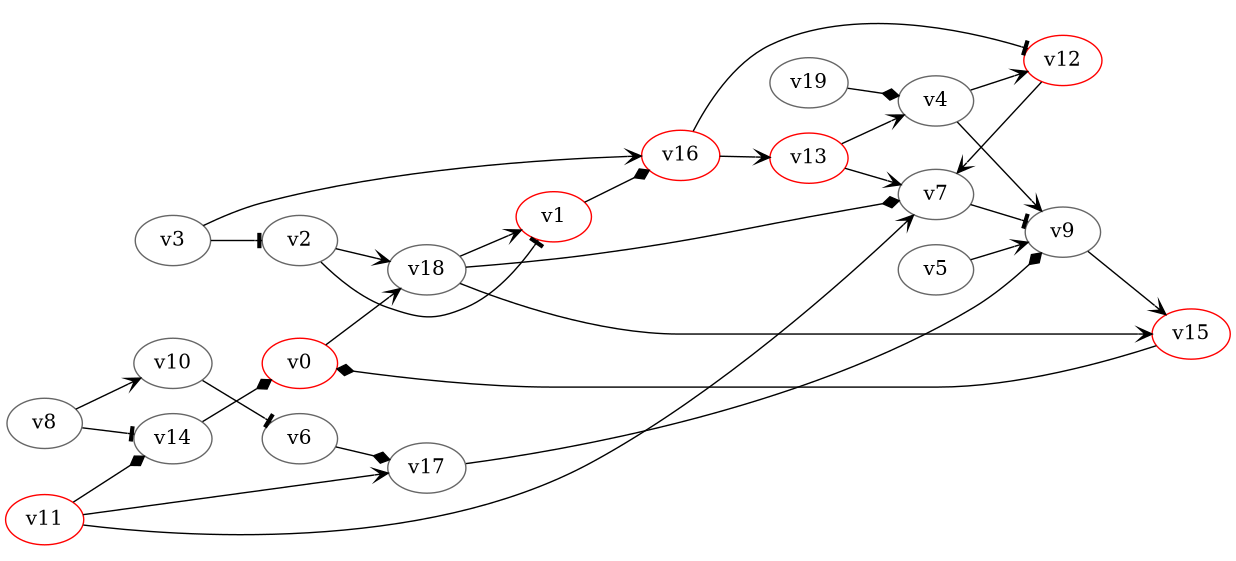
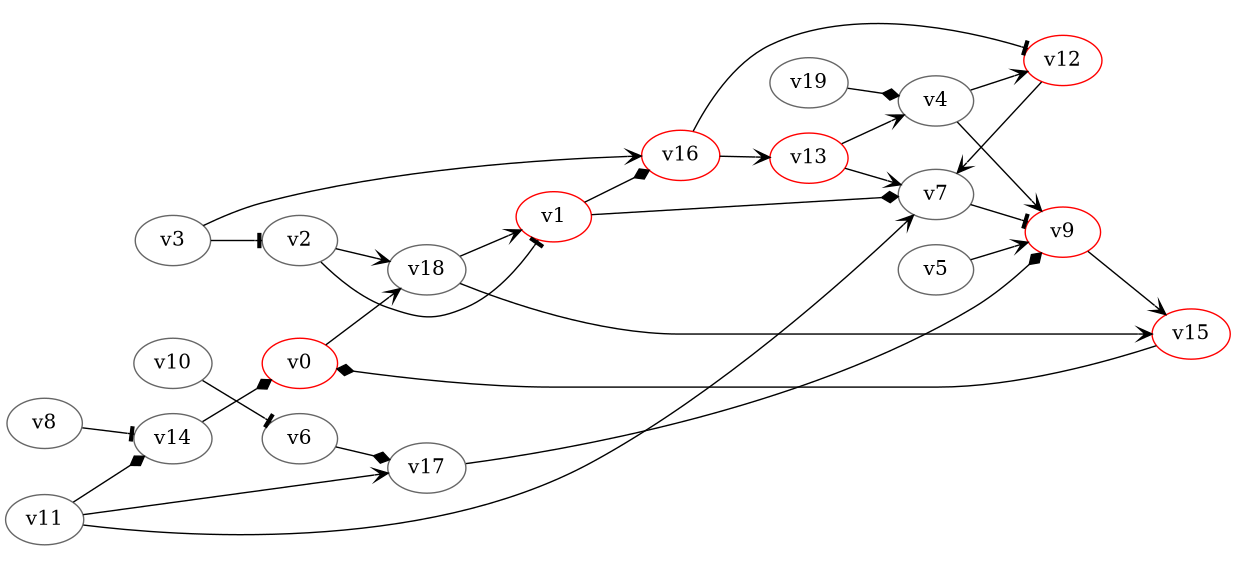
(1063, 232) -> (1063, 232)
(675, 242) -> (736, 206)
(102, 397) -> none
(45, 520) -> (45, 520)
